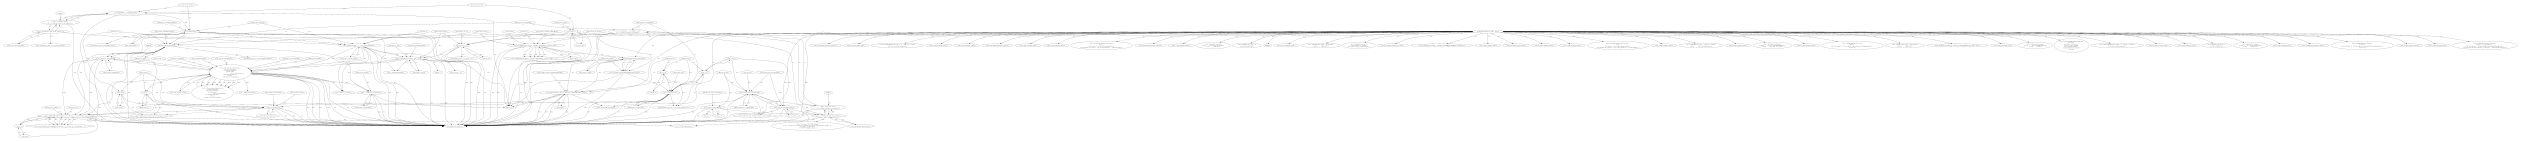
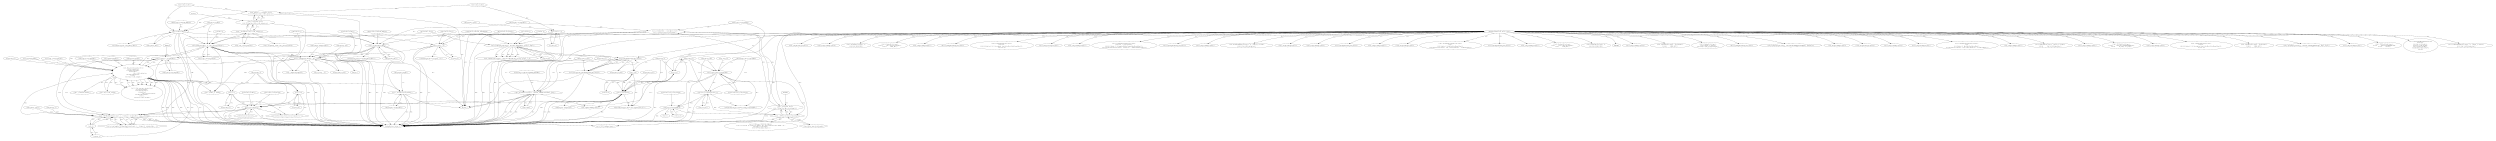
(765, 101) -> (693, 101)
